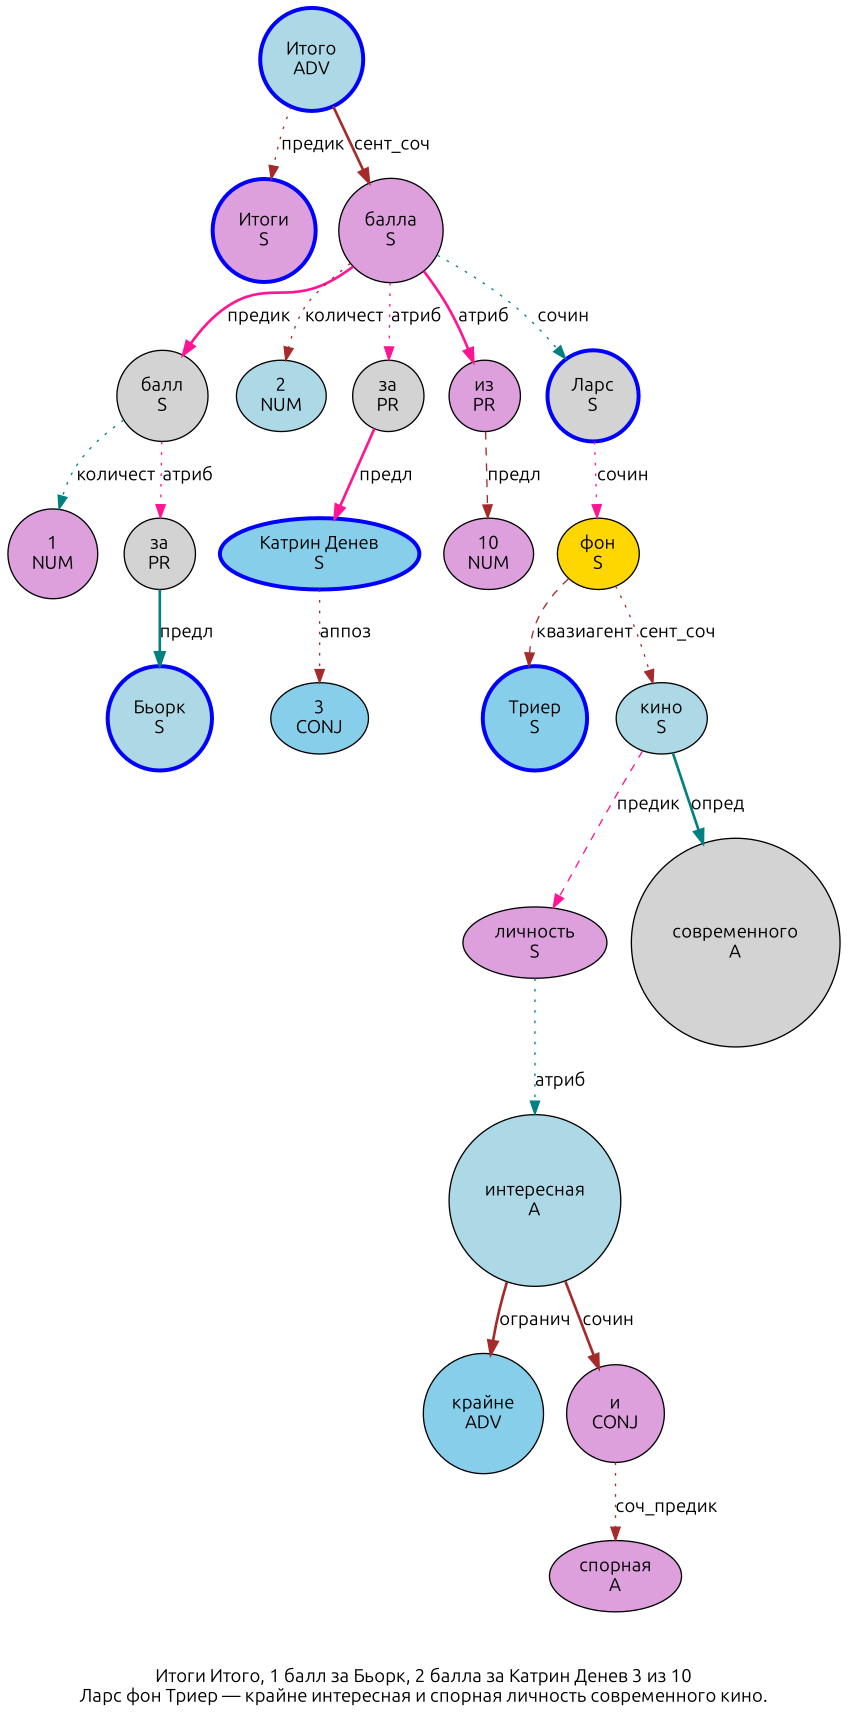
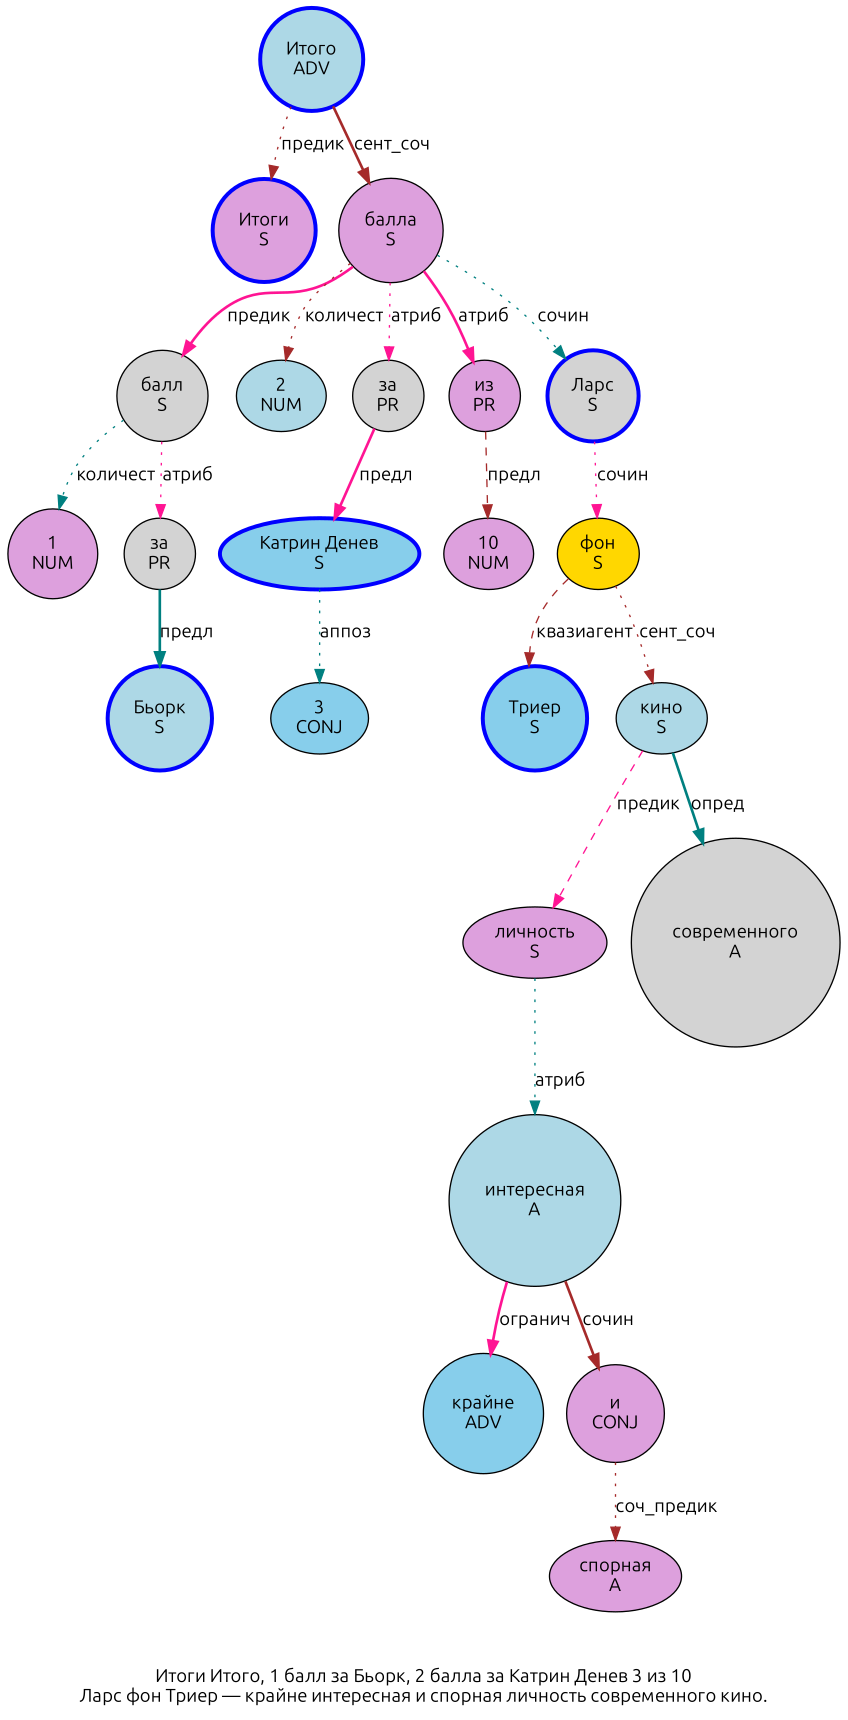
(320, 630) -> (320, 630)
(499, 1311) -> (499, 1311)
